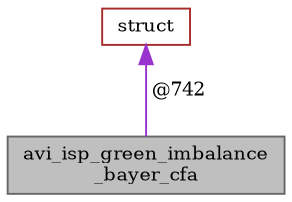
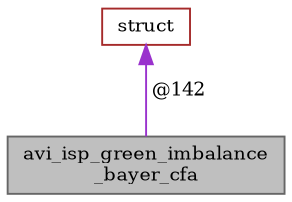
(176, 91) -> (176, 91)
